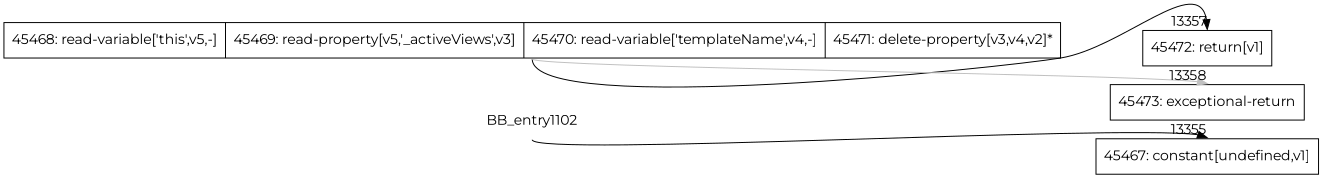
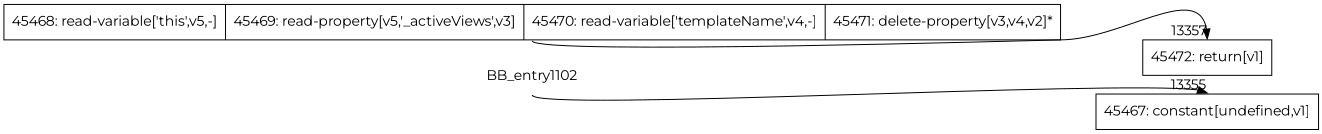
(1207, 102) -> none
